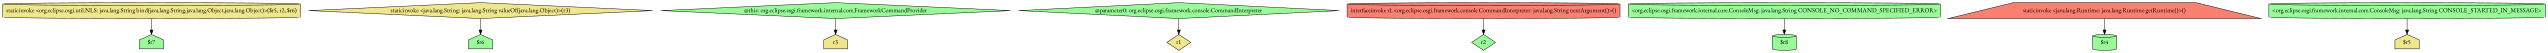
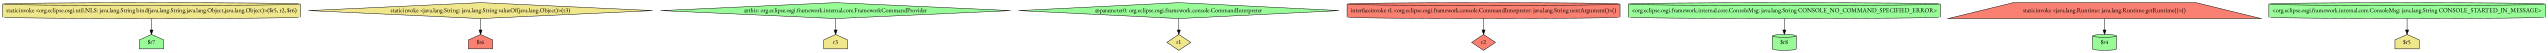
(481, 42) -> (481, 42)
(1484, 42) -> (1484, 42)
